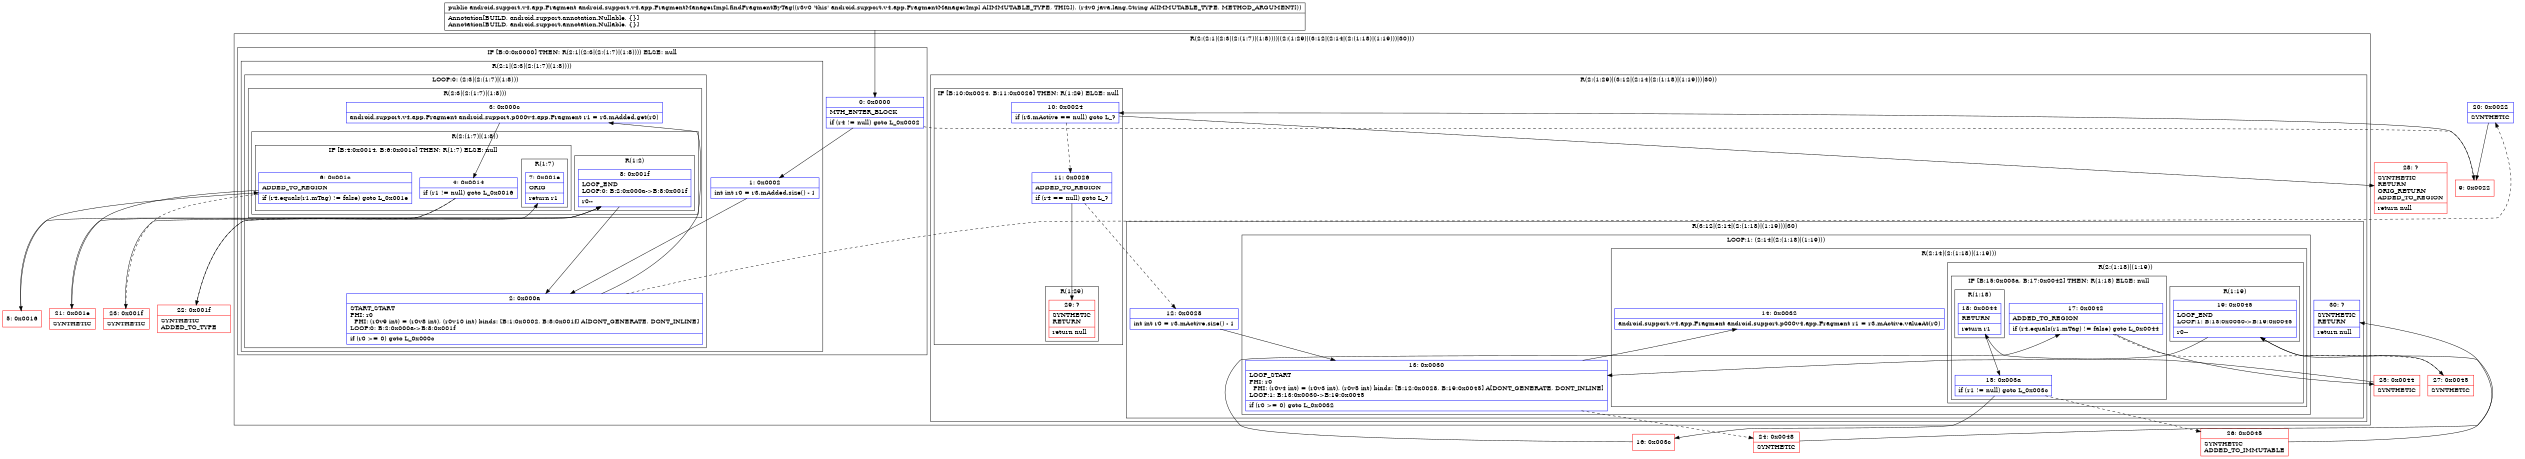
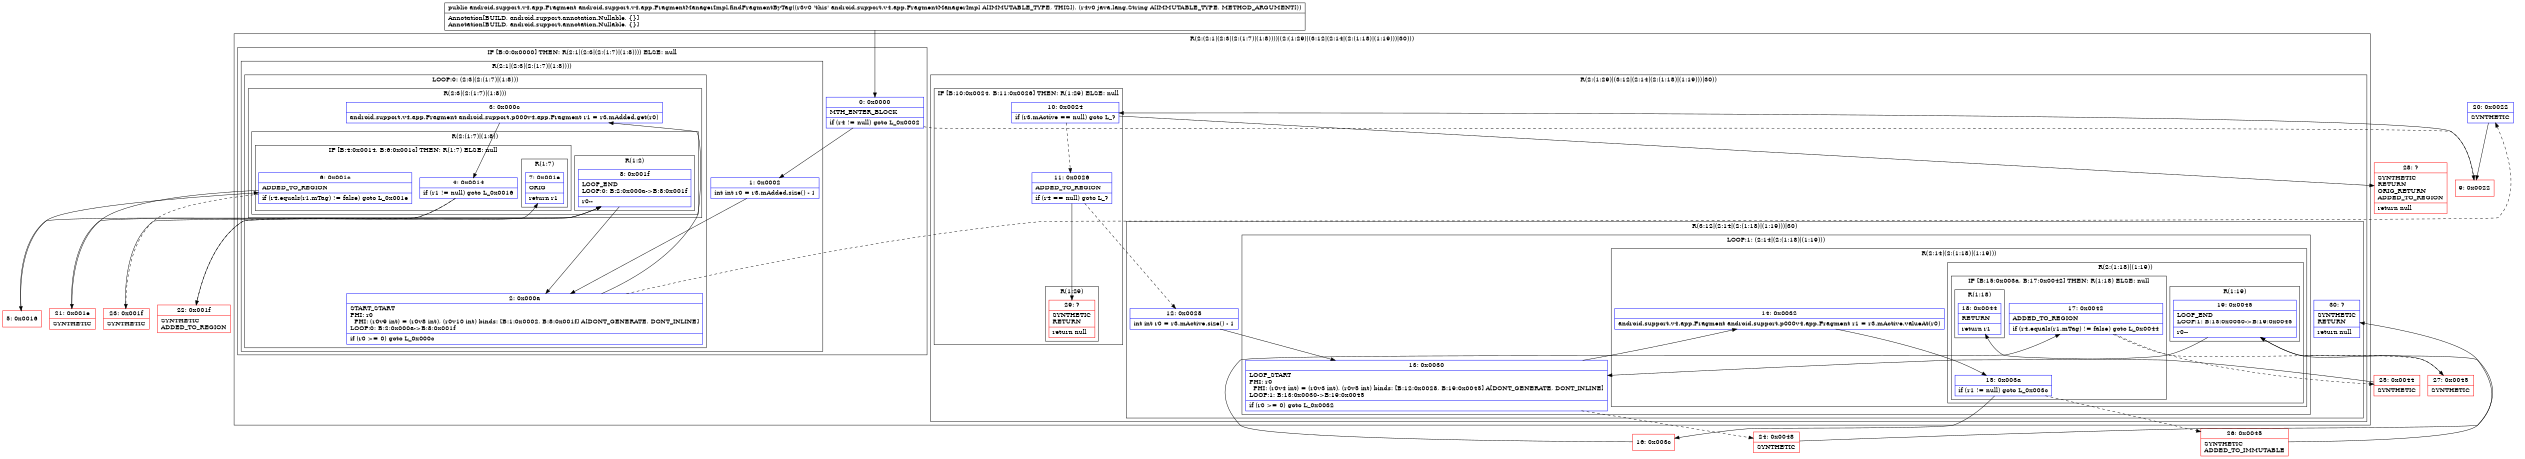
(189, 327) -> (194, 327)
(1991, 352) -> (1910, 347)
(2240, 370) -> (2240, 370)
